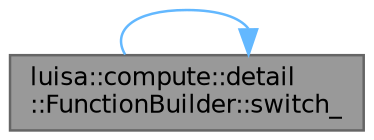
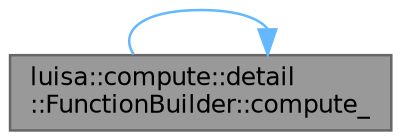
(187, 93) -> (201, 93)
